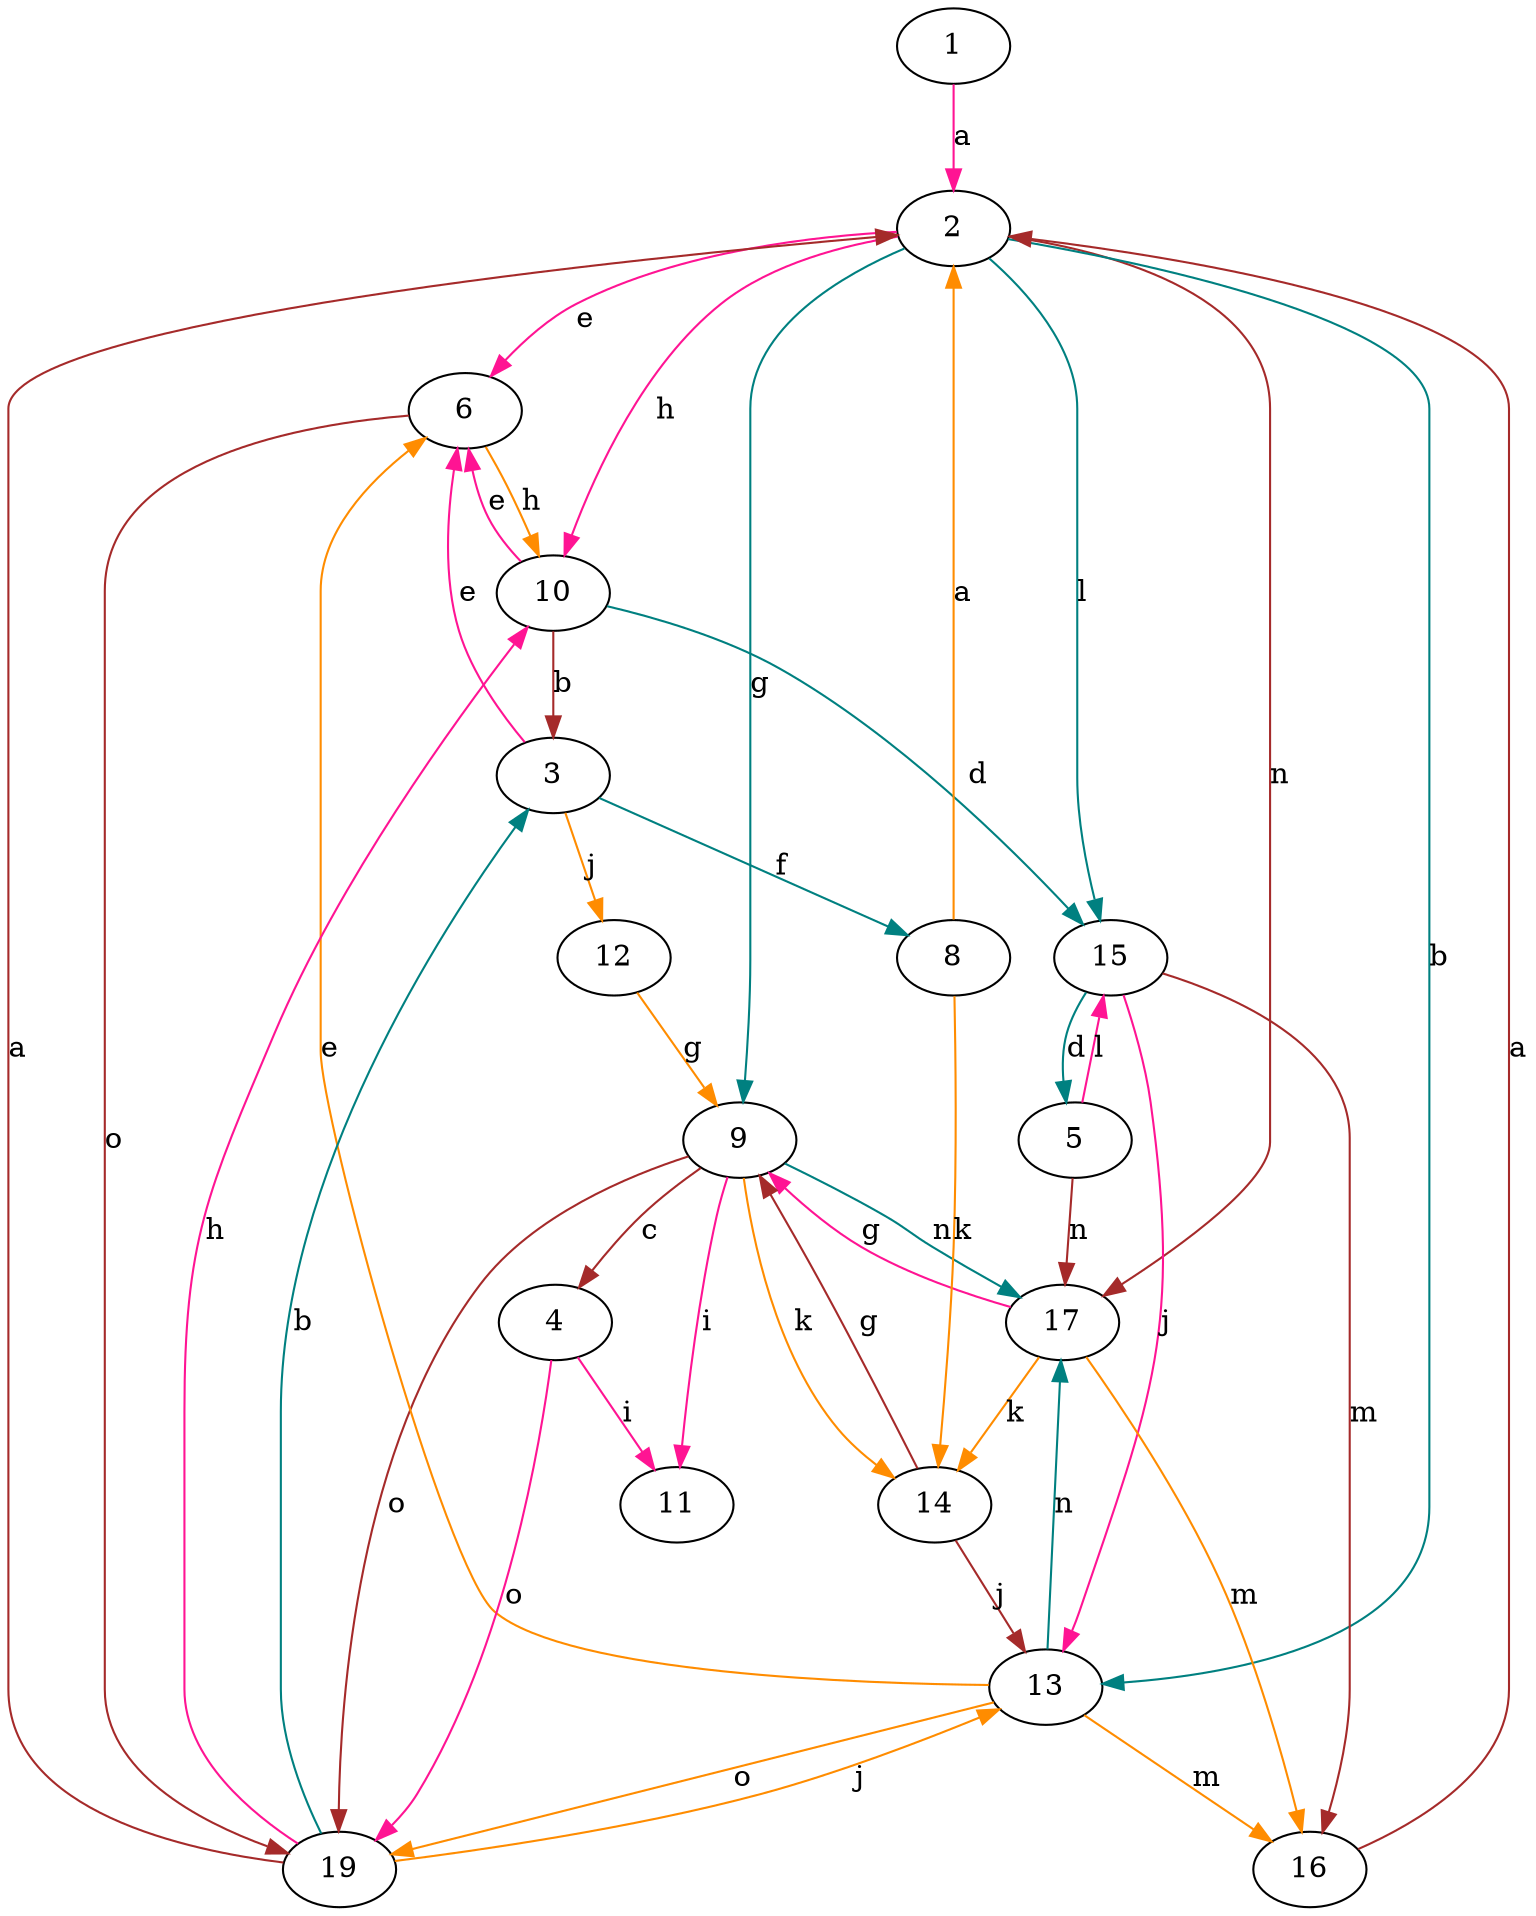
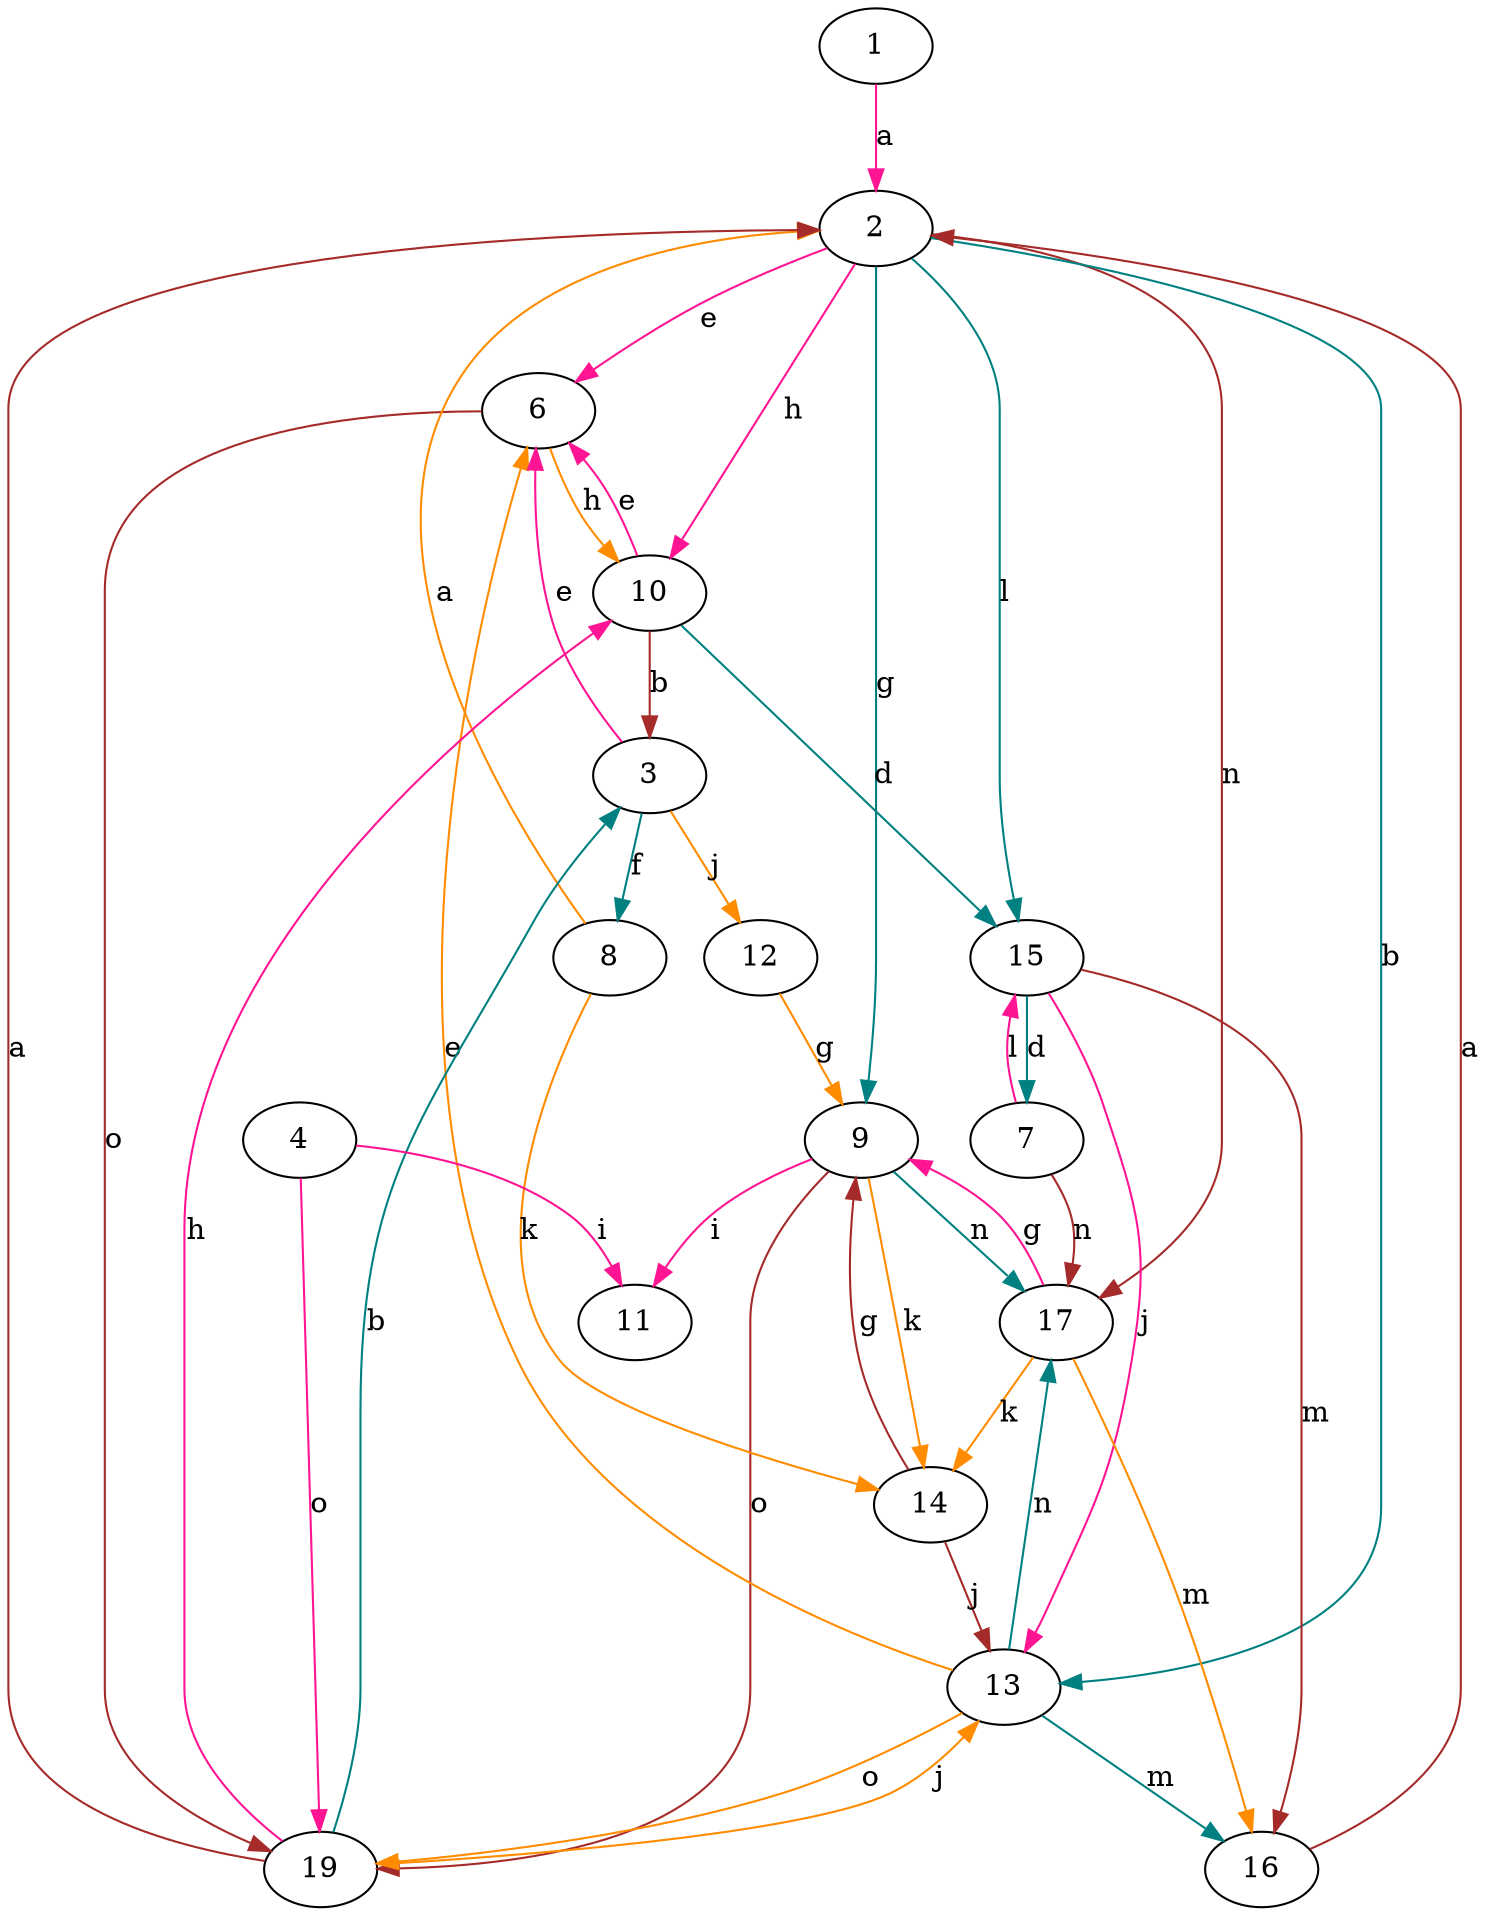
(1075, 1140) -> (1027, 1140)
(642, 1215) -> none
(1169, 1772) -> (1124, 1772)
